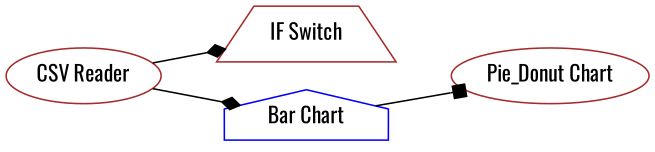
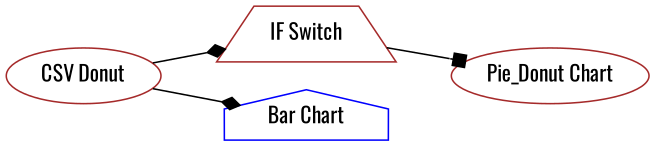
(84, 76) -> (84, 76)
(413, 99) -> (418, 53)
